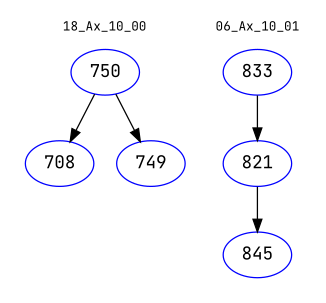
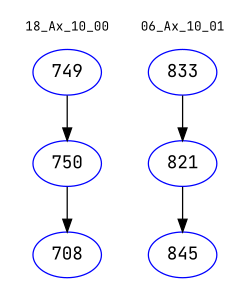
(125, 112) -> (67, 112)
